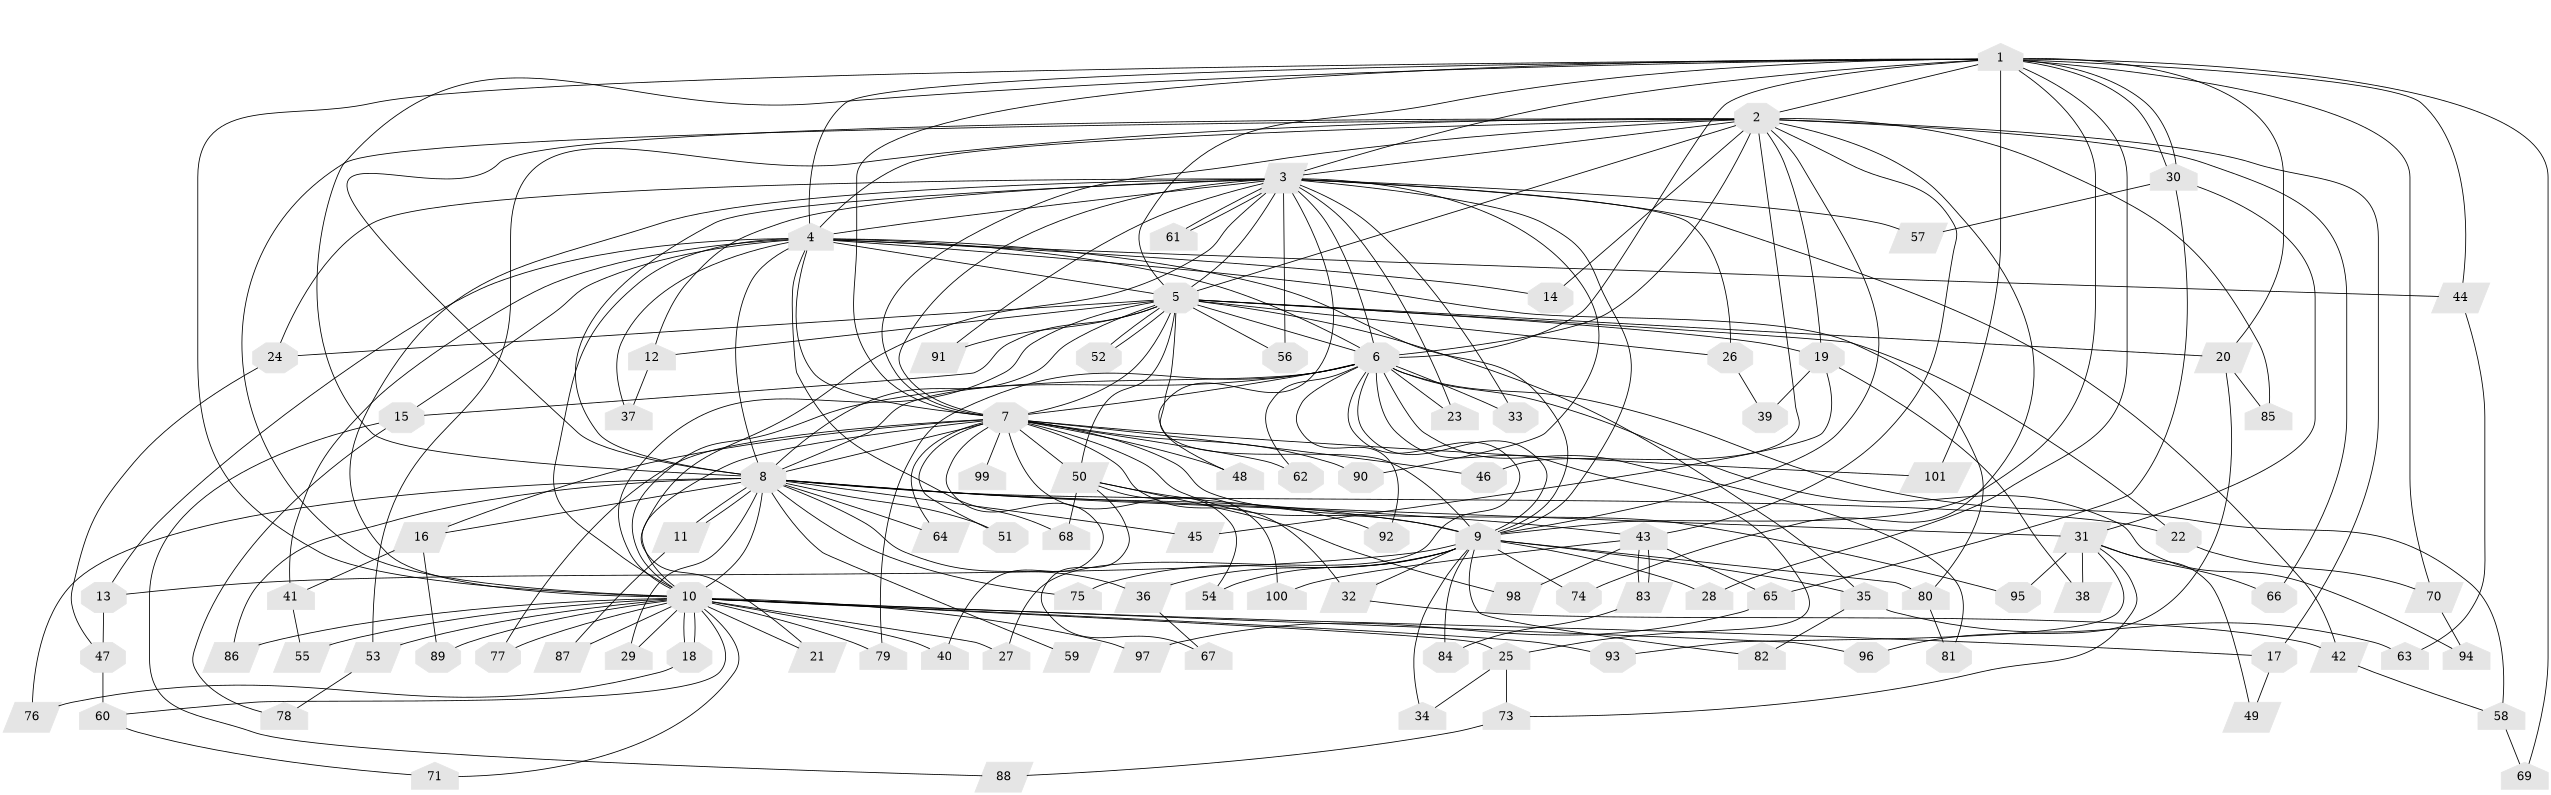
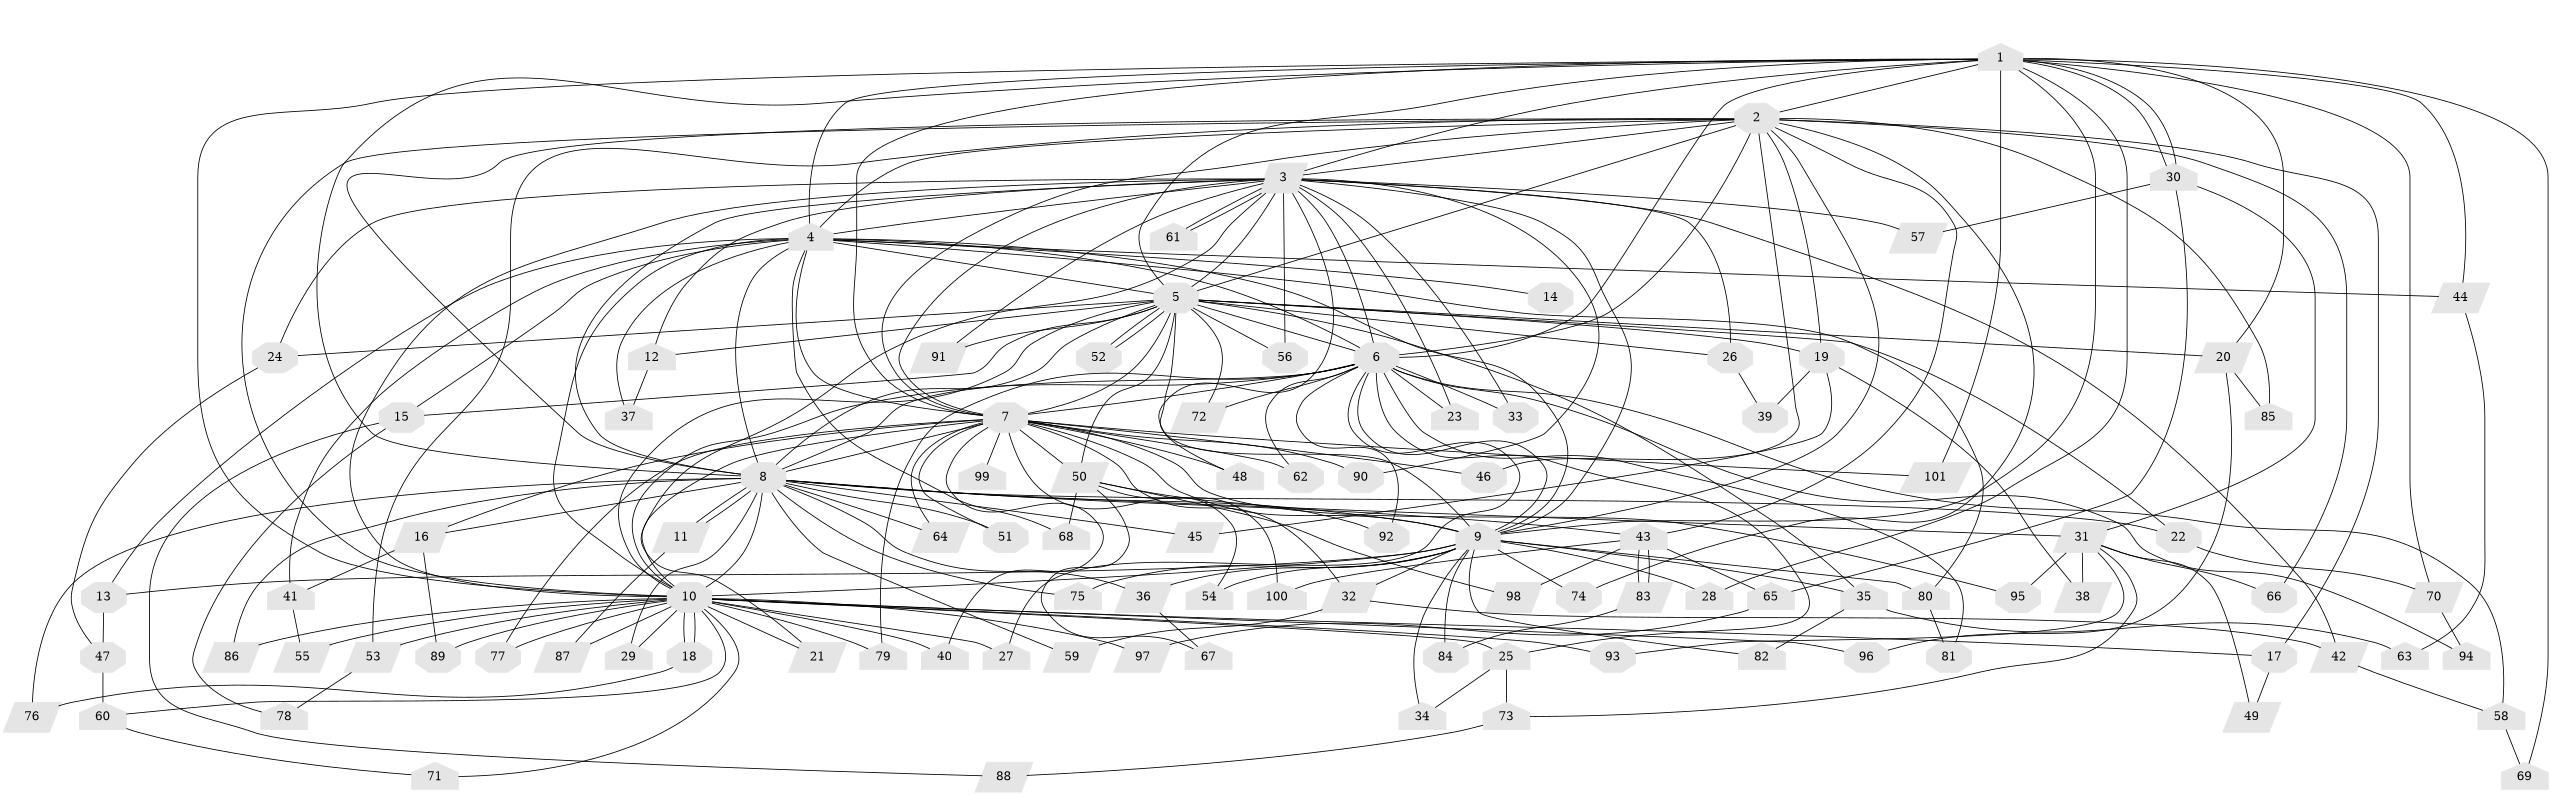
(1672, 193) -> none
none -> (1199, 418)
none -> (1029, 581)
none -> (1194, 628)
